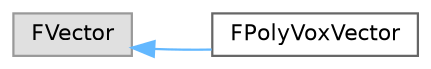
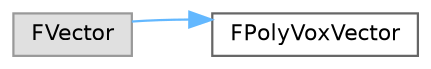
(183, 50) -> (160, 20)
